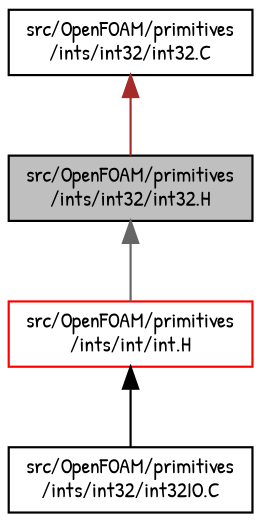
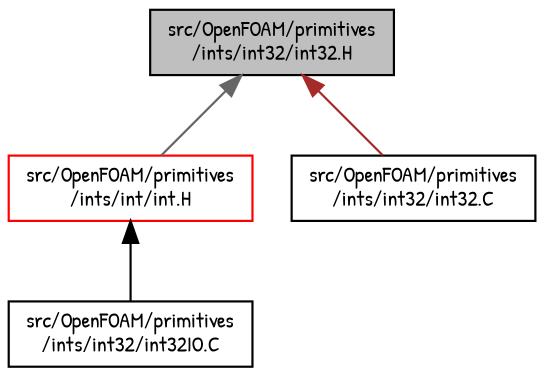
(131, 127) -> (351, 123)
